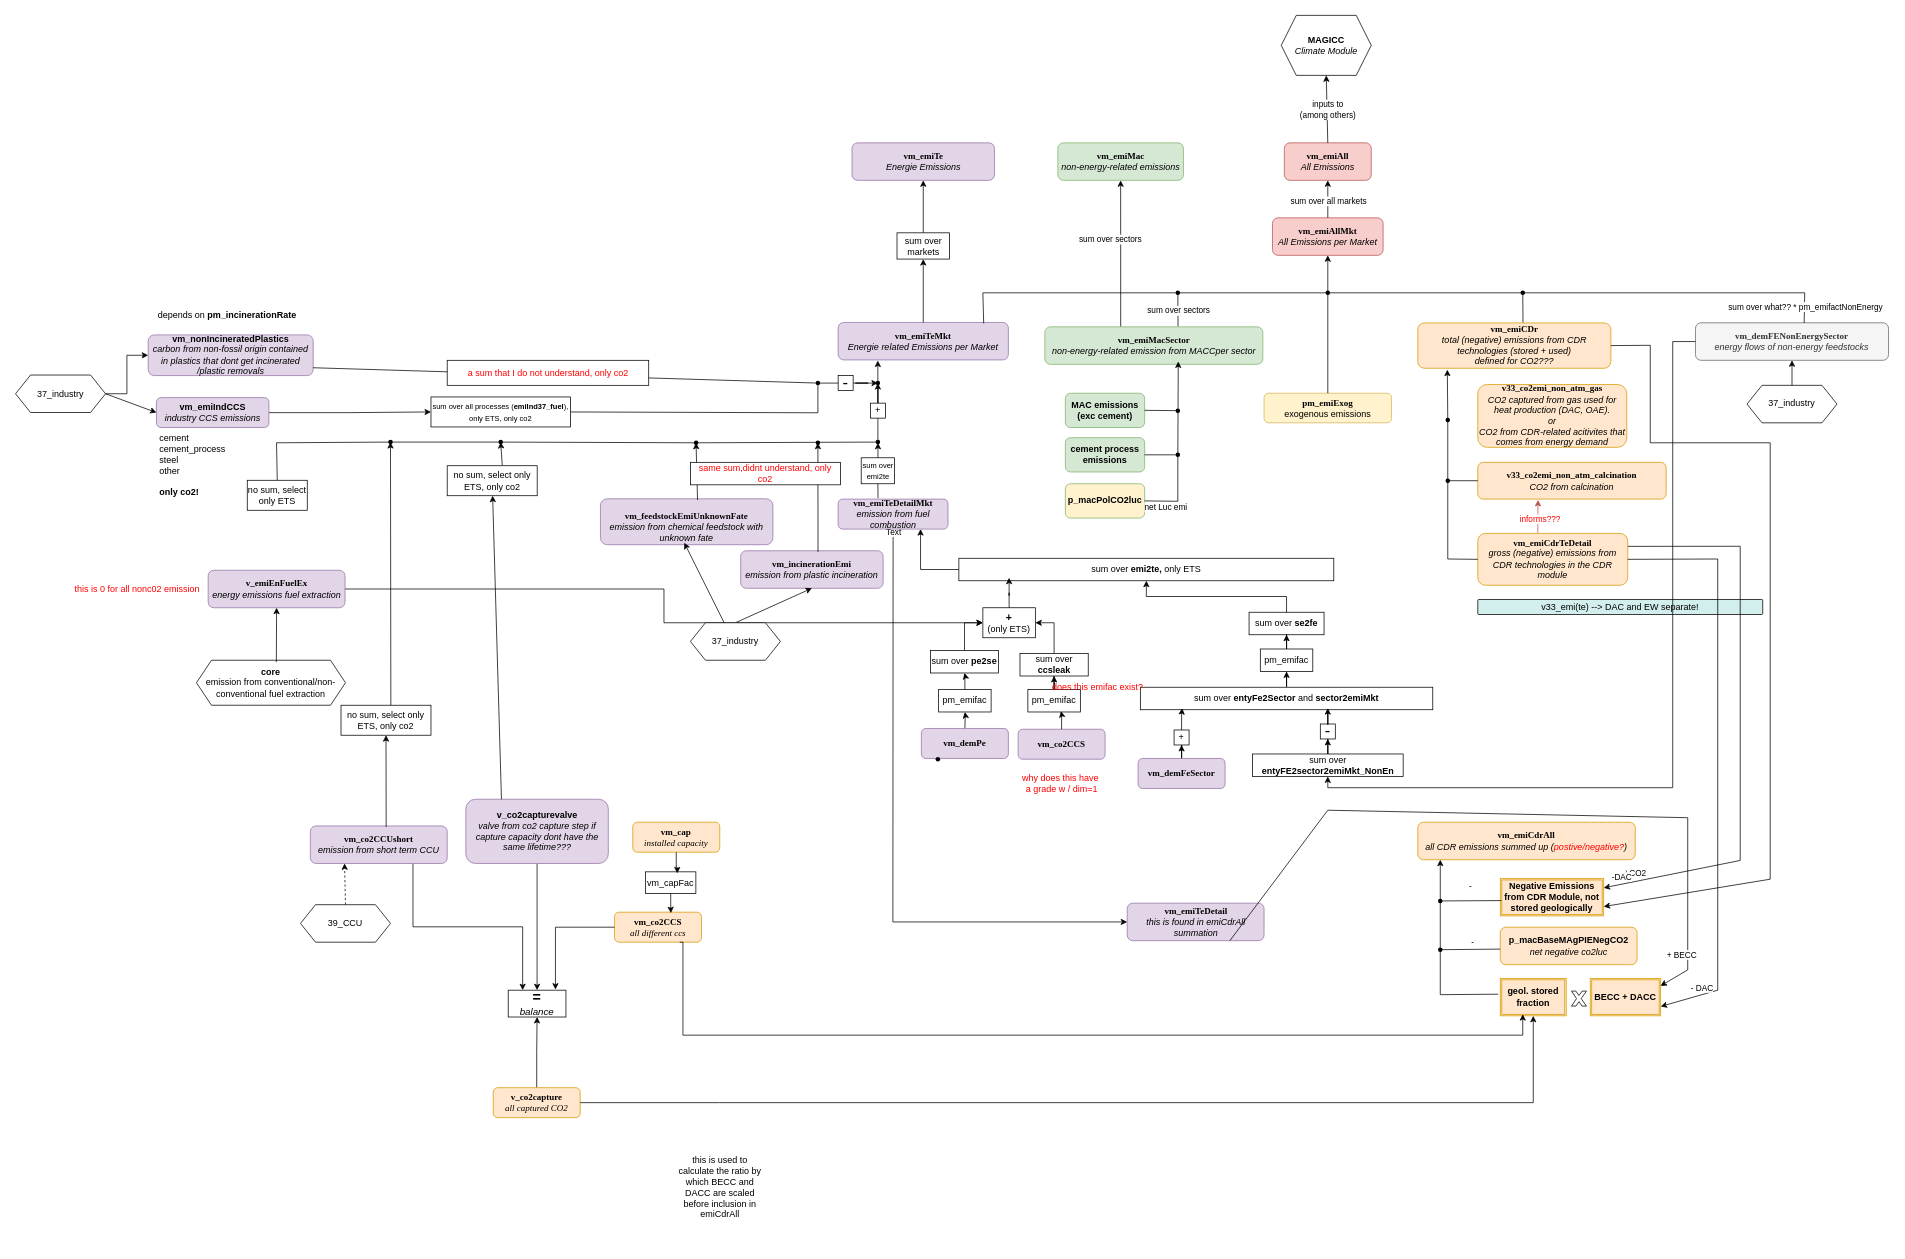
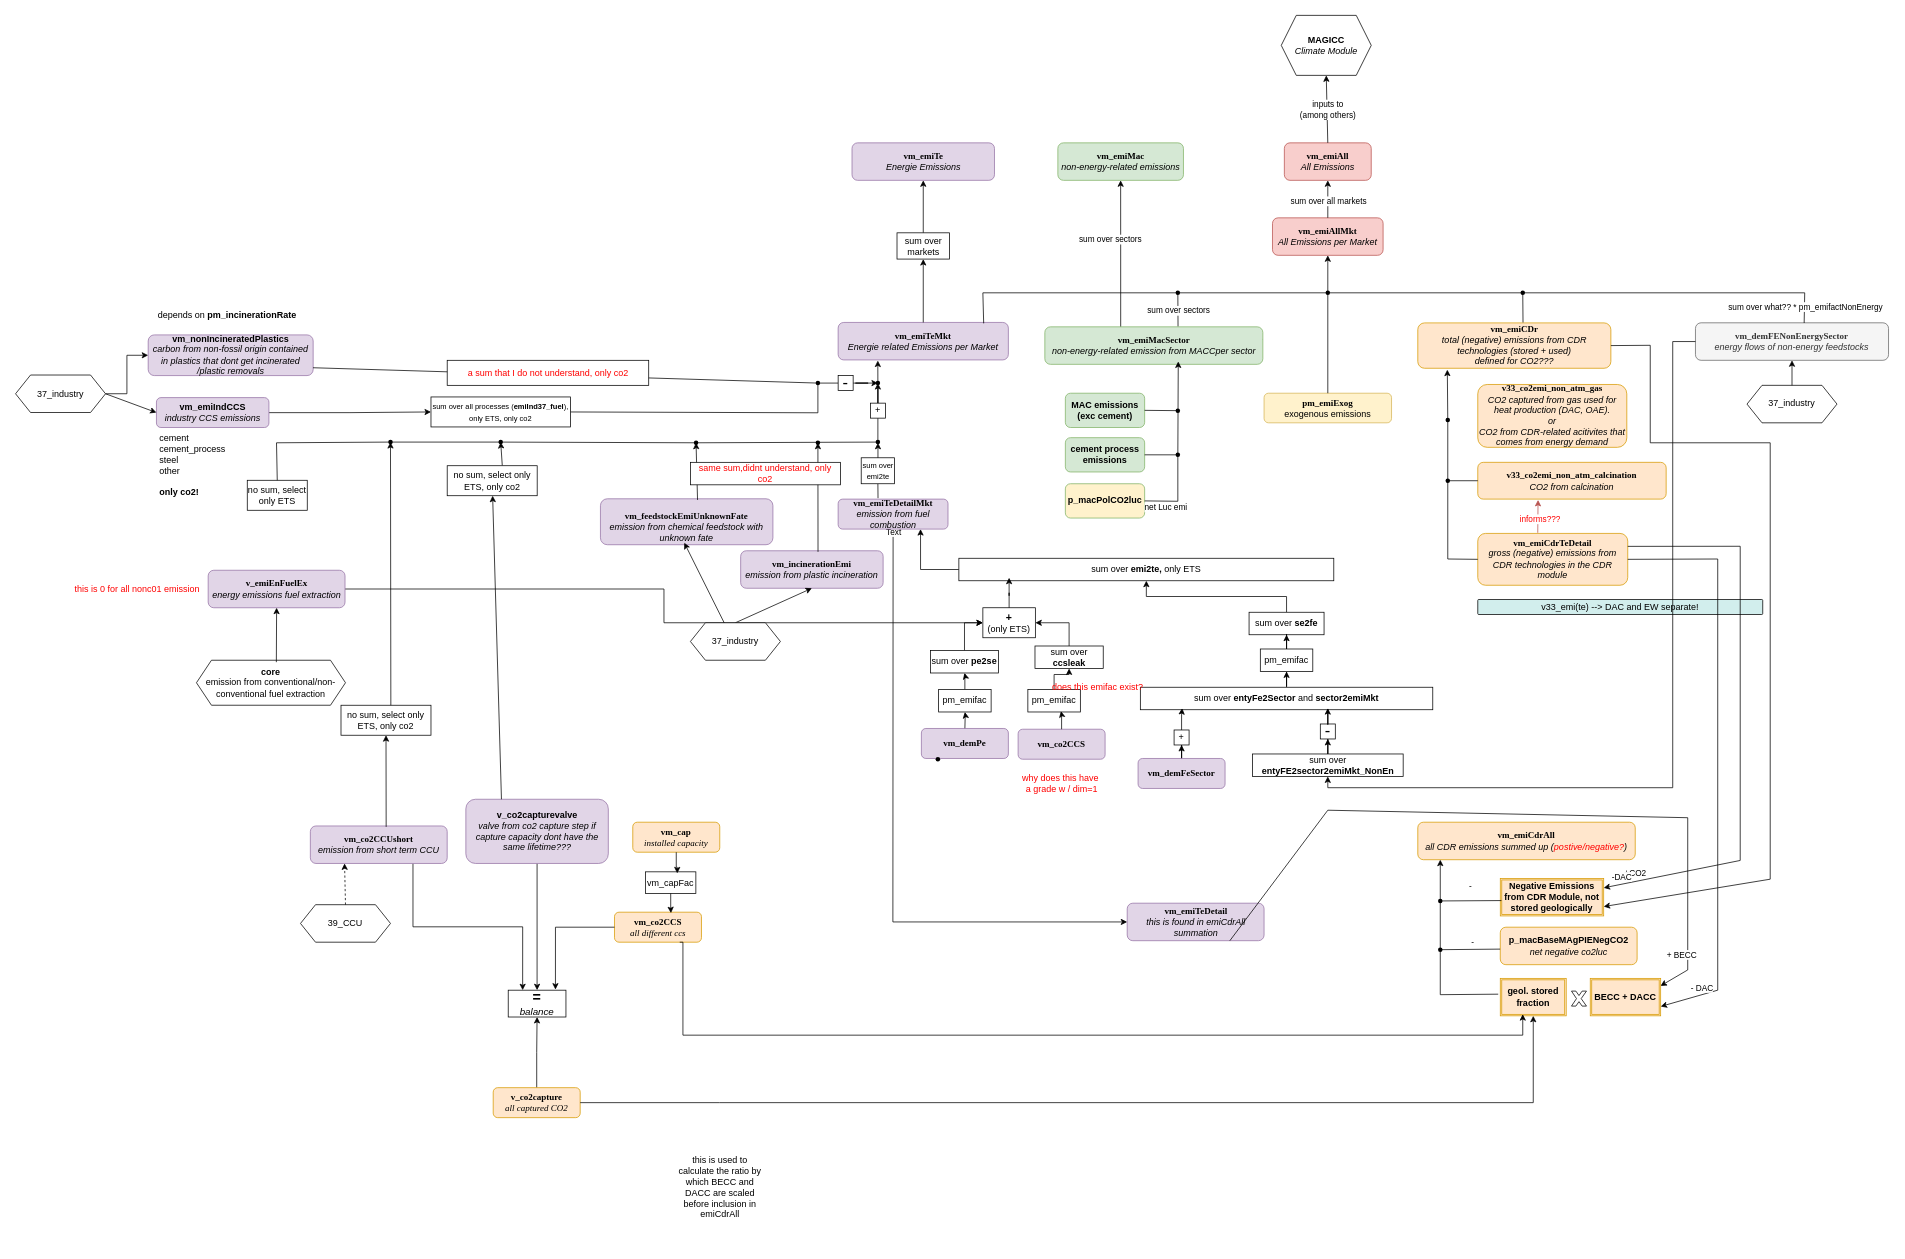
(137, 589) -> (137, 589)
(1054, 665) -> (1069, 657)
